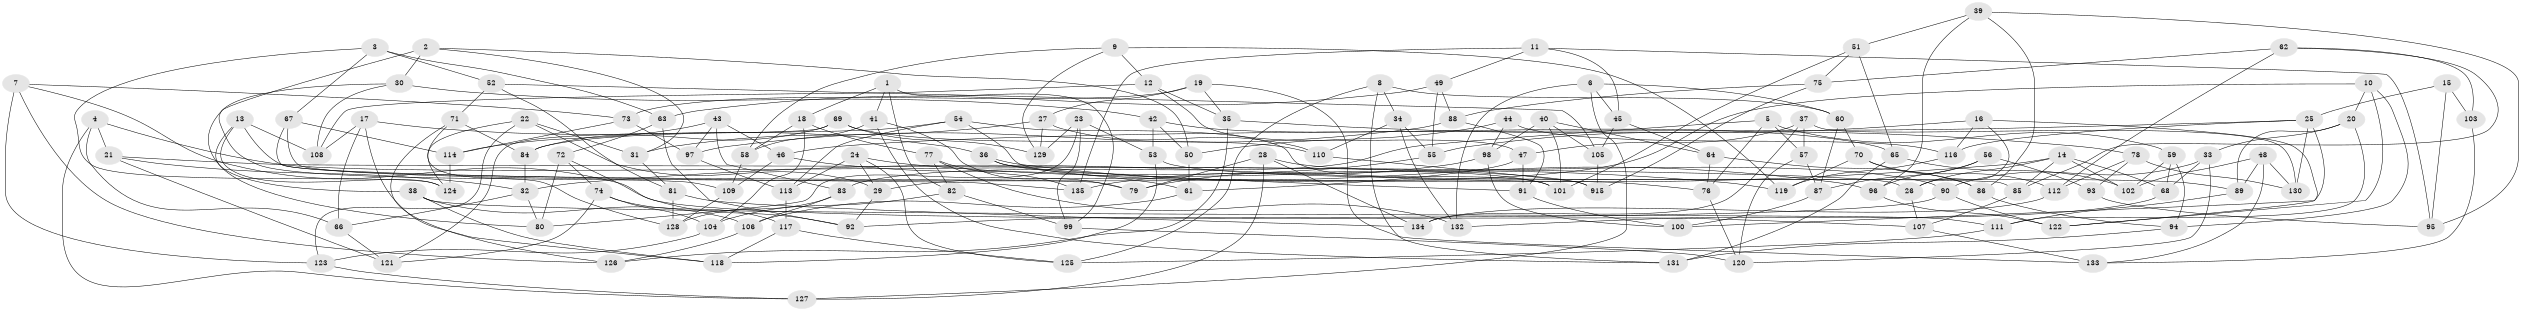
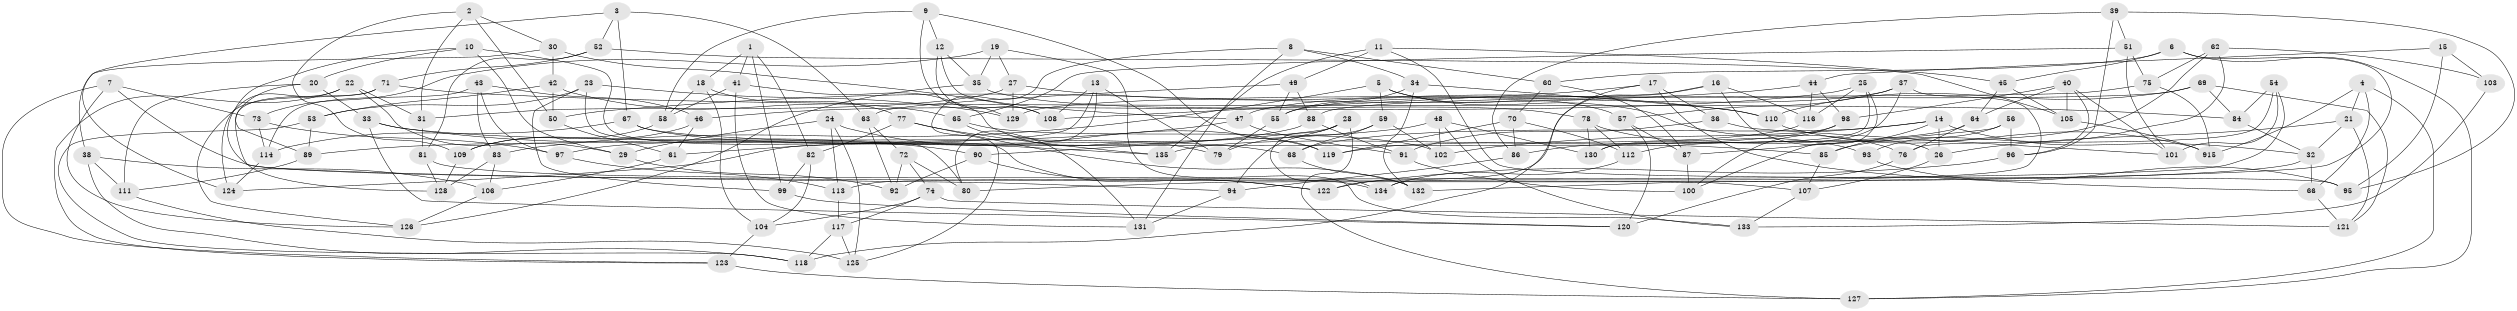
(2377, 99) -> (2157, 60)
(1429, 174) -> (2089, 118)
